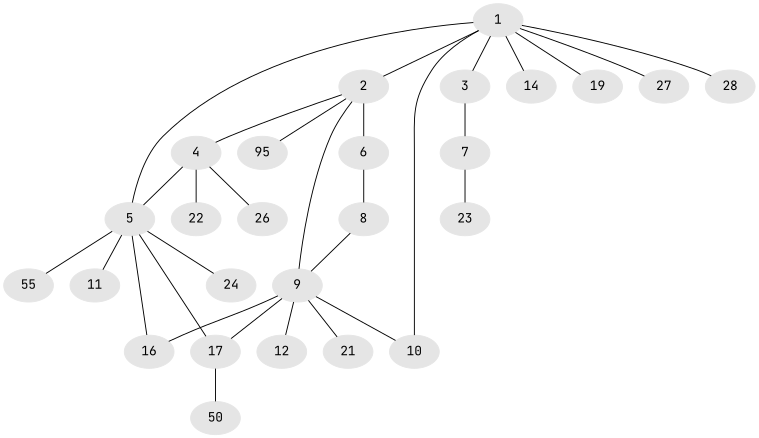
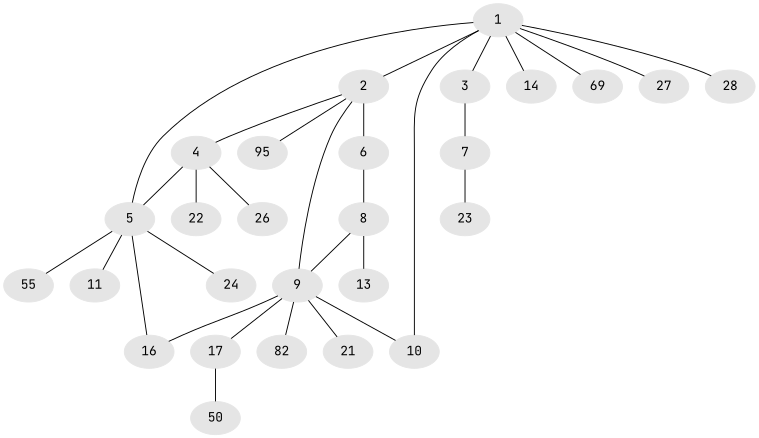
(598, 87) -> (598, 87)
(173, 285) -> none
none -> (364, 285)
(282, 352) -> (282, 352)
